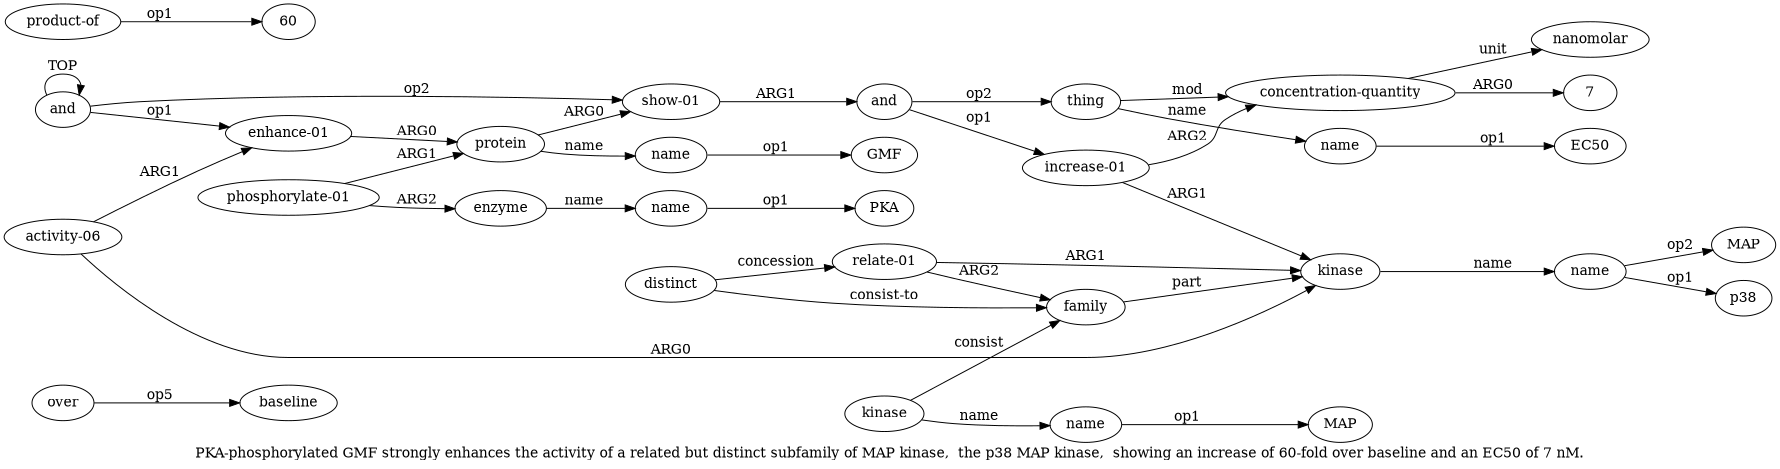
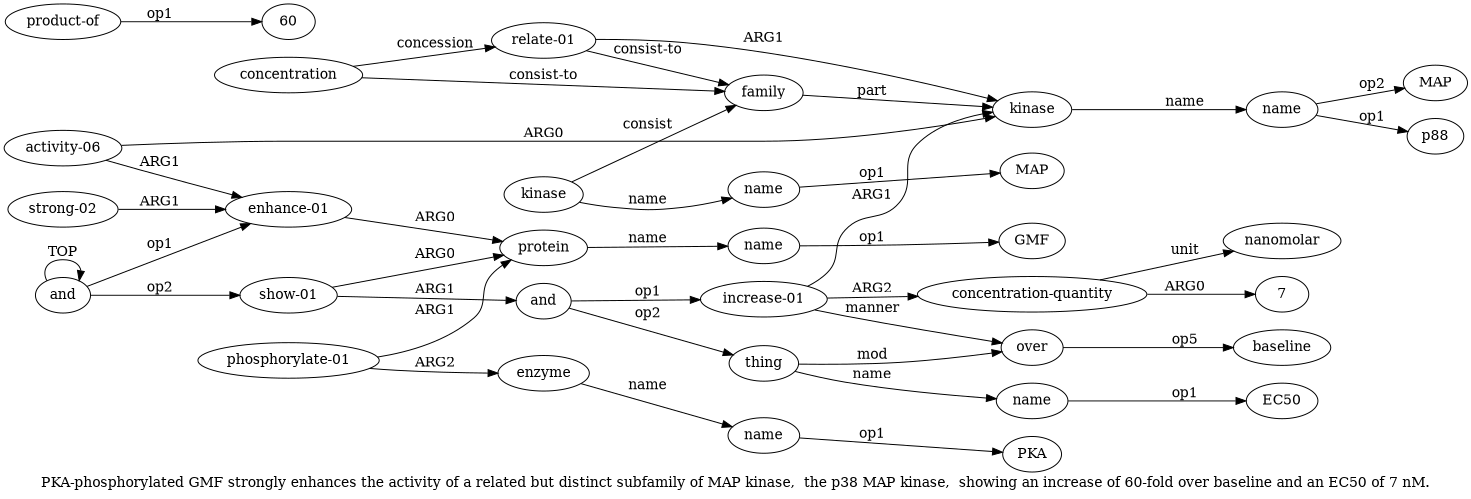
(1169, 99) -> (896, 363)
(579, 125) -> (413, 272)
none -> (63, 209)
(979, 271) -> (648, 50)
(671, 284) -> (289, 75)
(1744, 298) -> (1435, 136)
none -> (903, 327)
